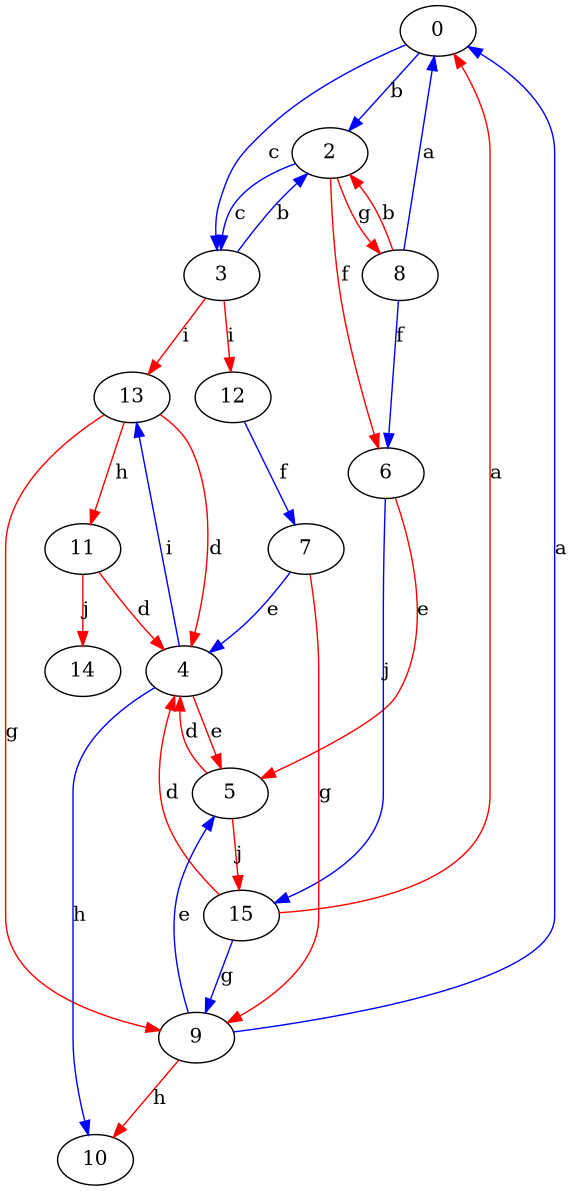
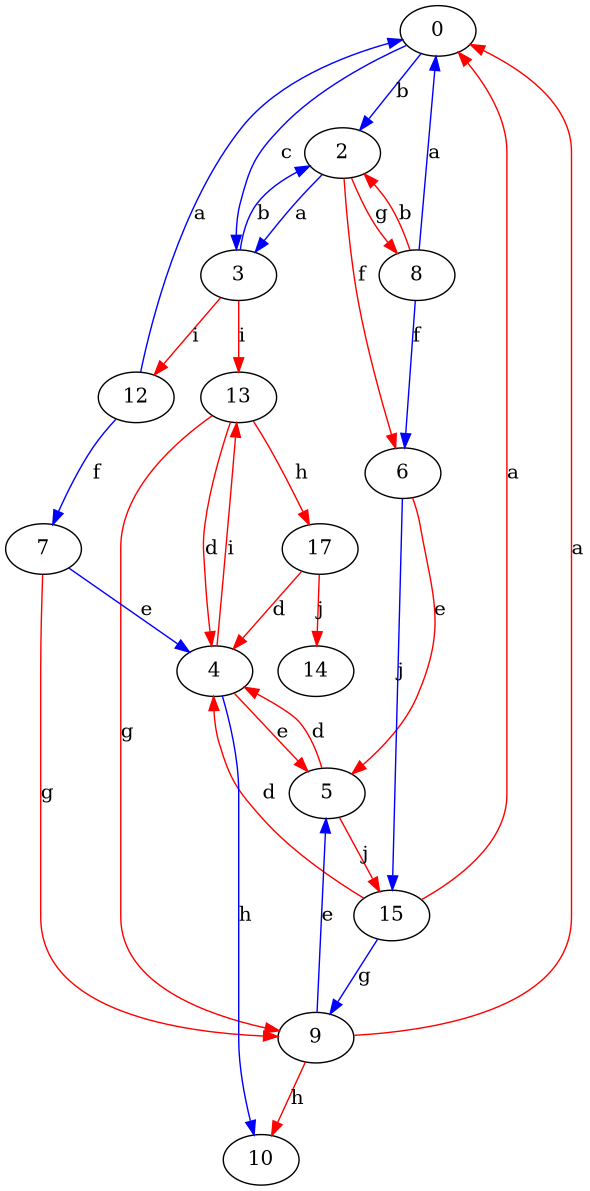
none -> (215, 167)
(240, 214) -> (301, 214)
(159, 541) -> (226, 542)
(83, 549) -> (320, 549)
(555, 647) -> (571, 599)
